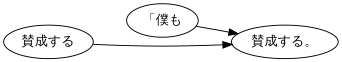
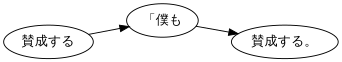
(158, 46) -> (104, 31)
